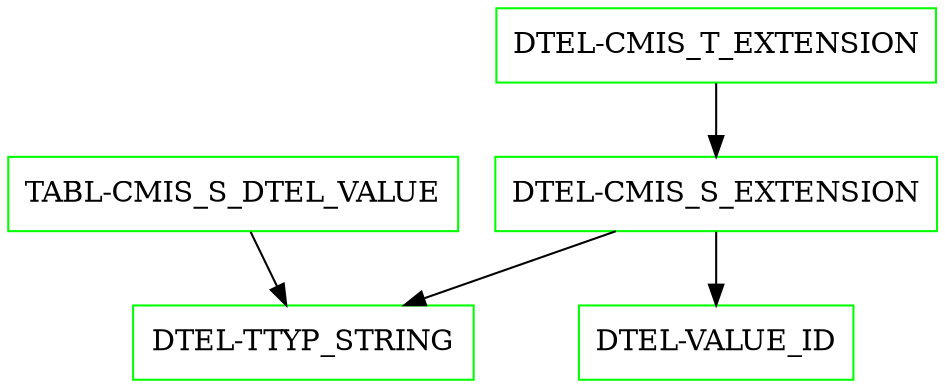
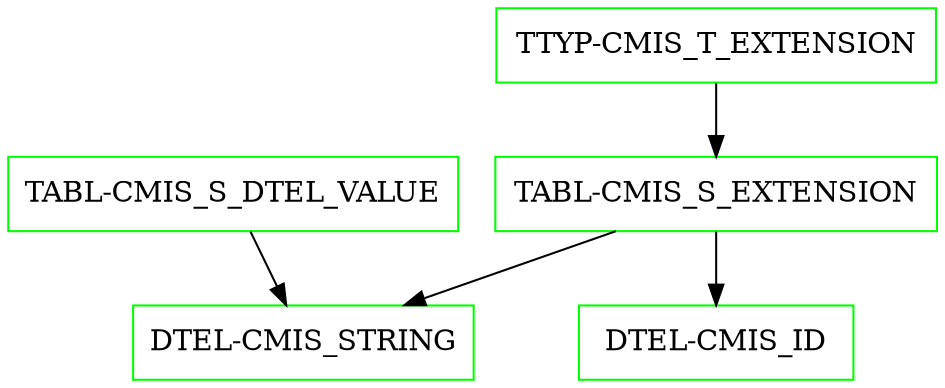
(716, 45) -> (716, 45)
(716, 194) -> (716, 194)
(303, 343) -> (303, 343)
(716, 343) -> (716, 343)
